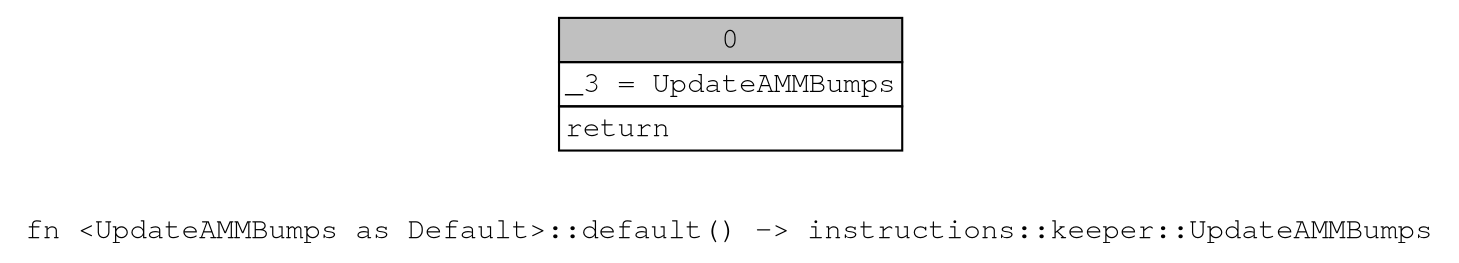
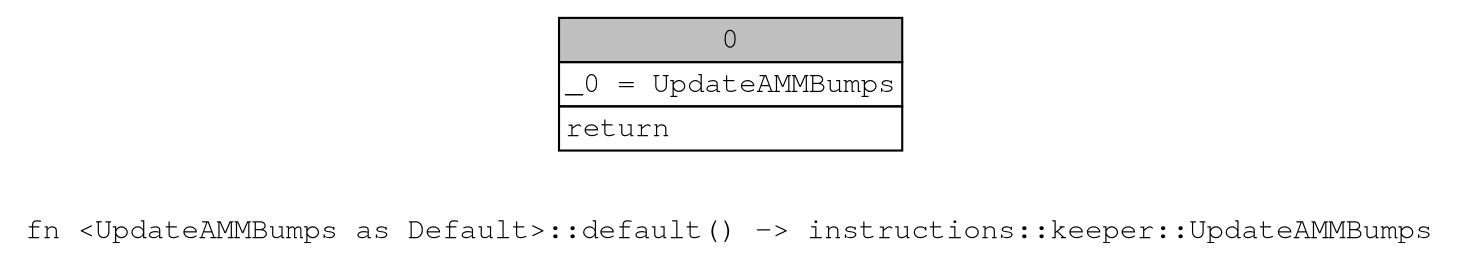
(731, 83) -> (731, 83)
